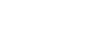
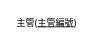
none -> (49, 23)
